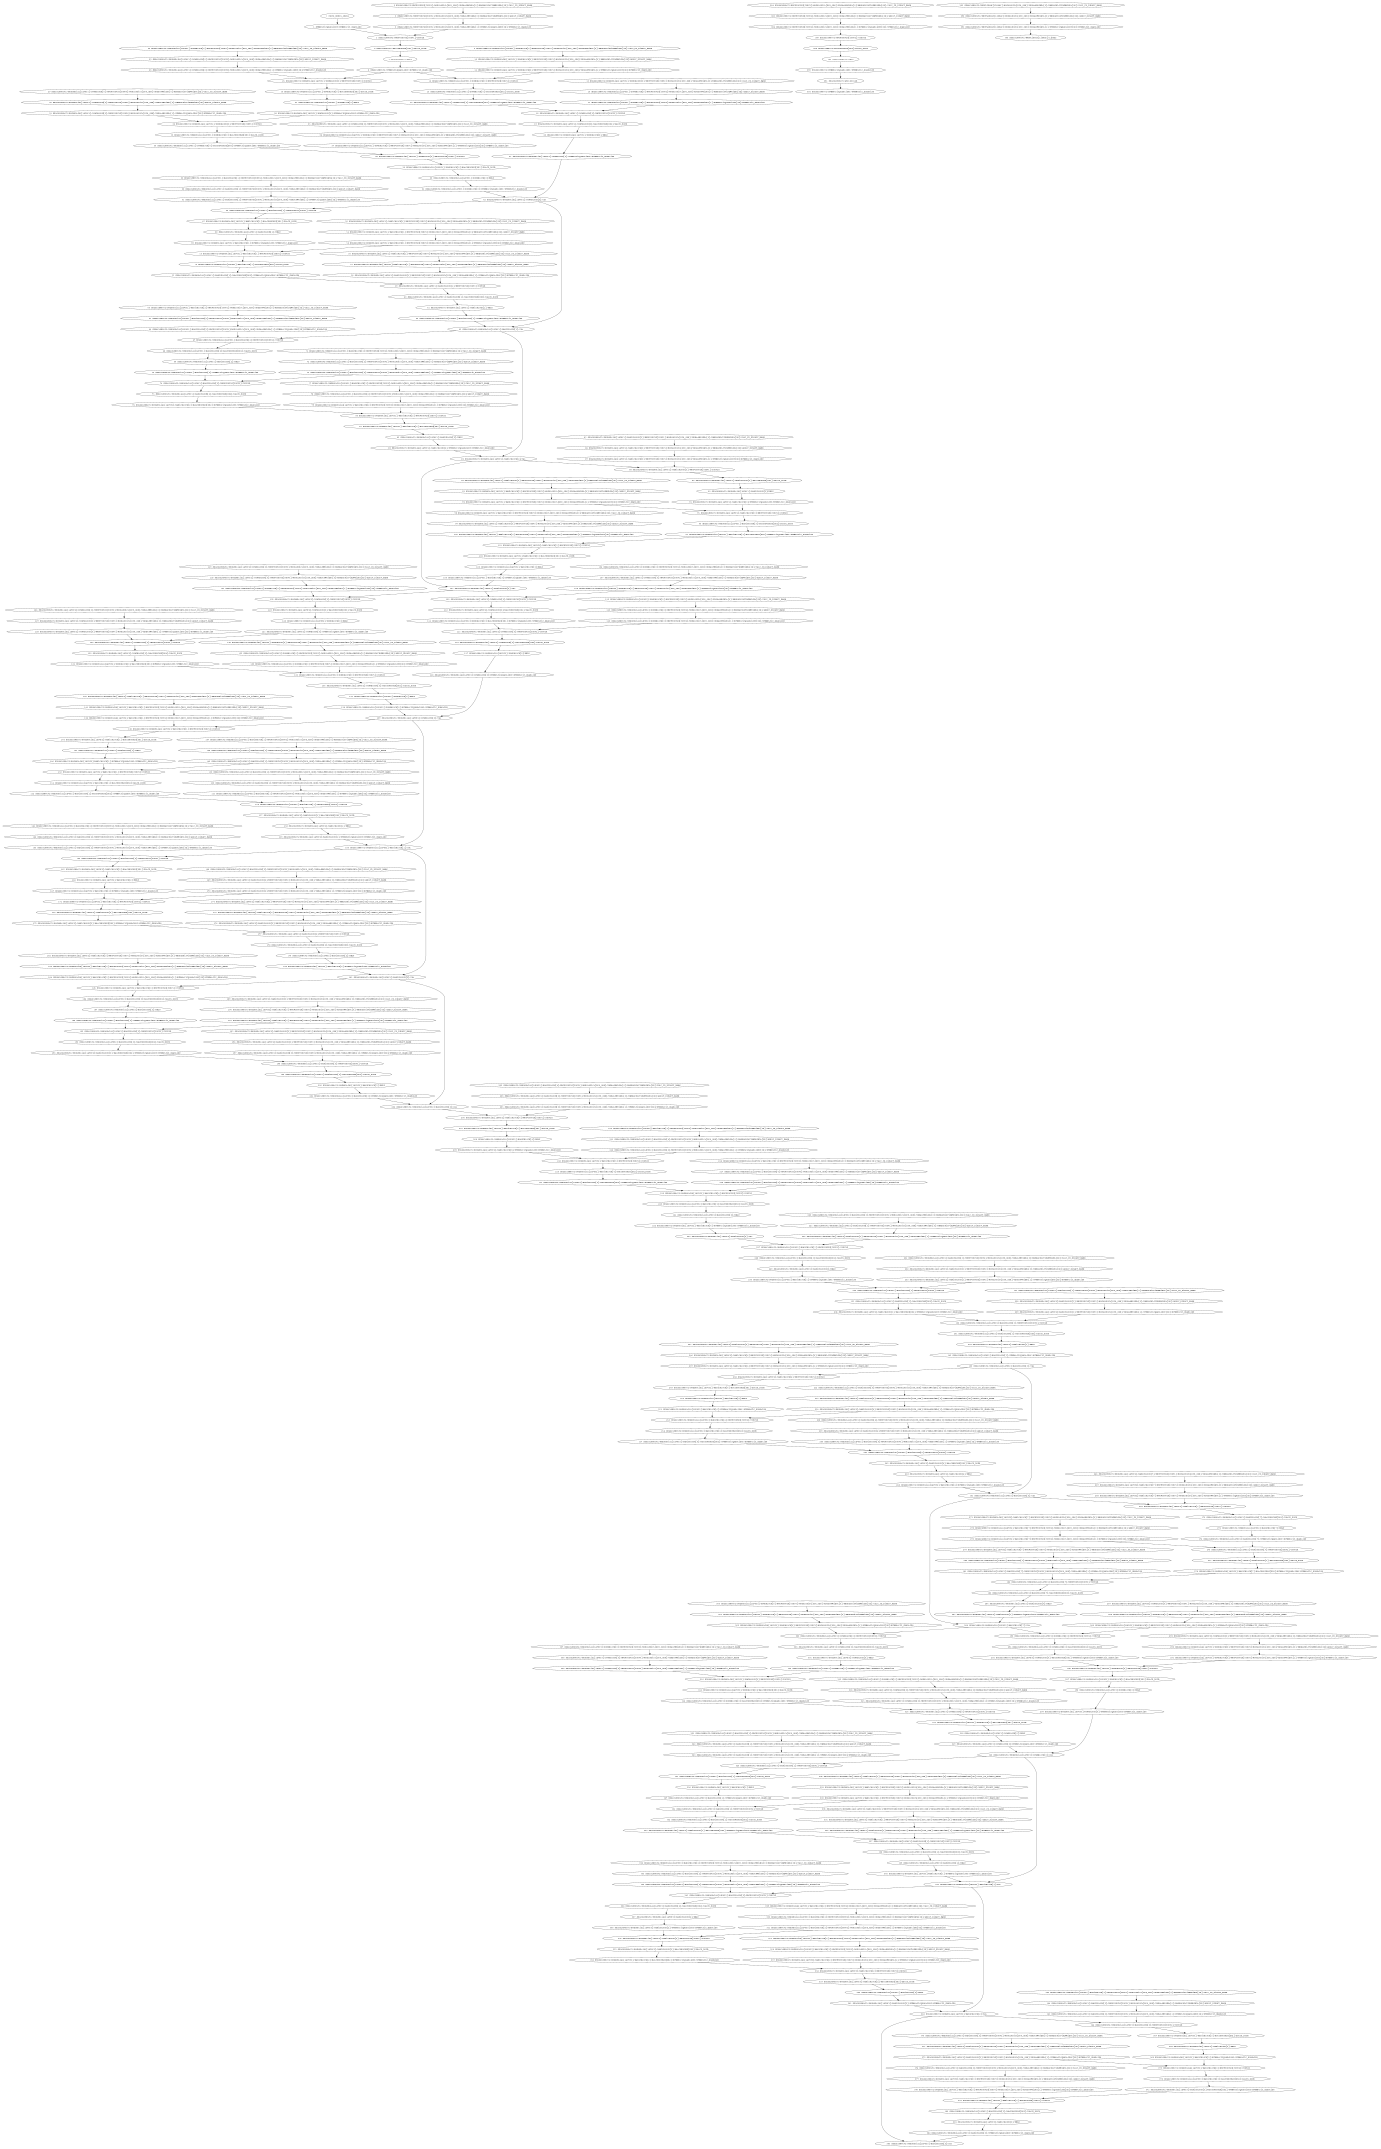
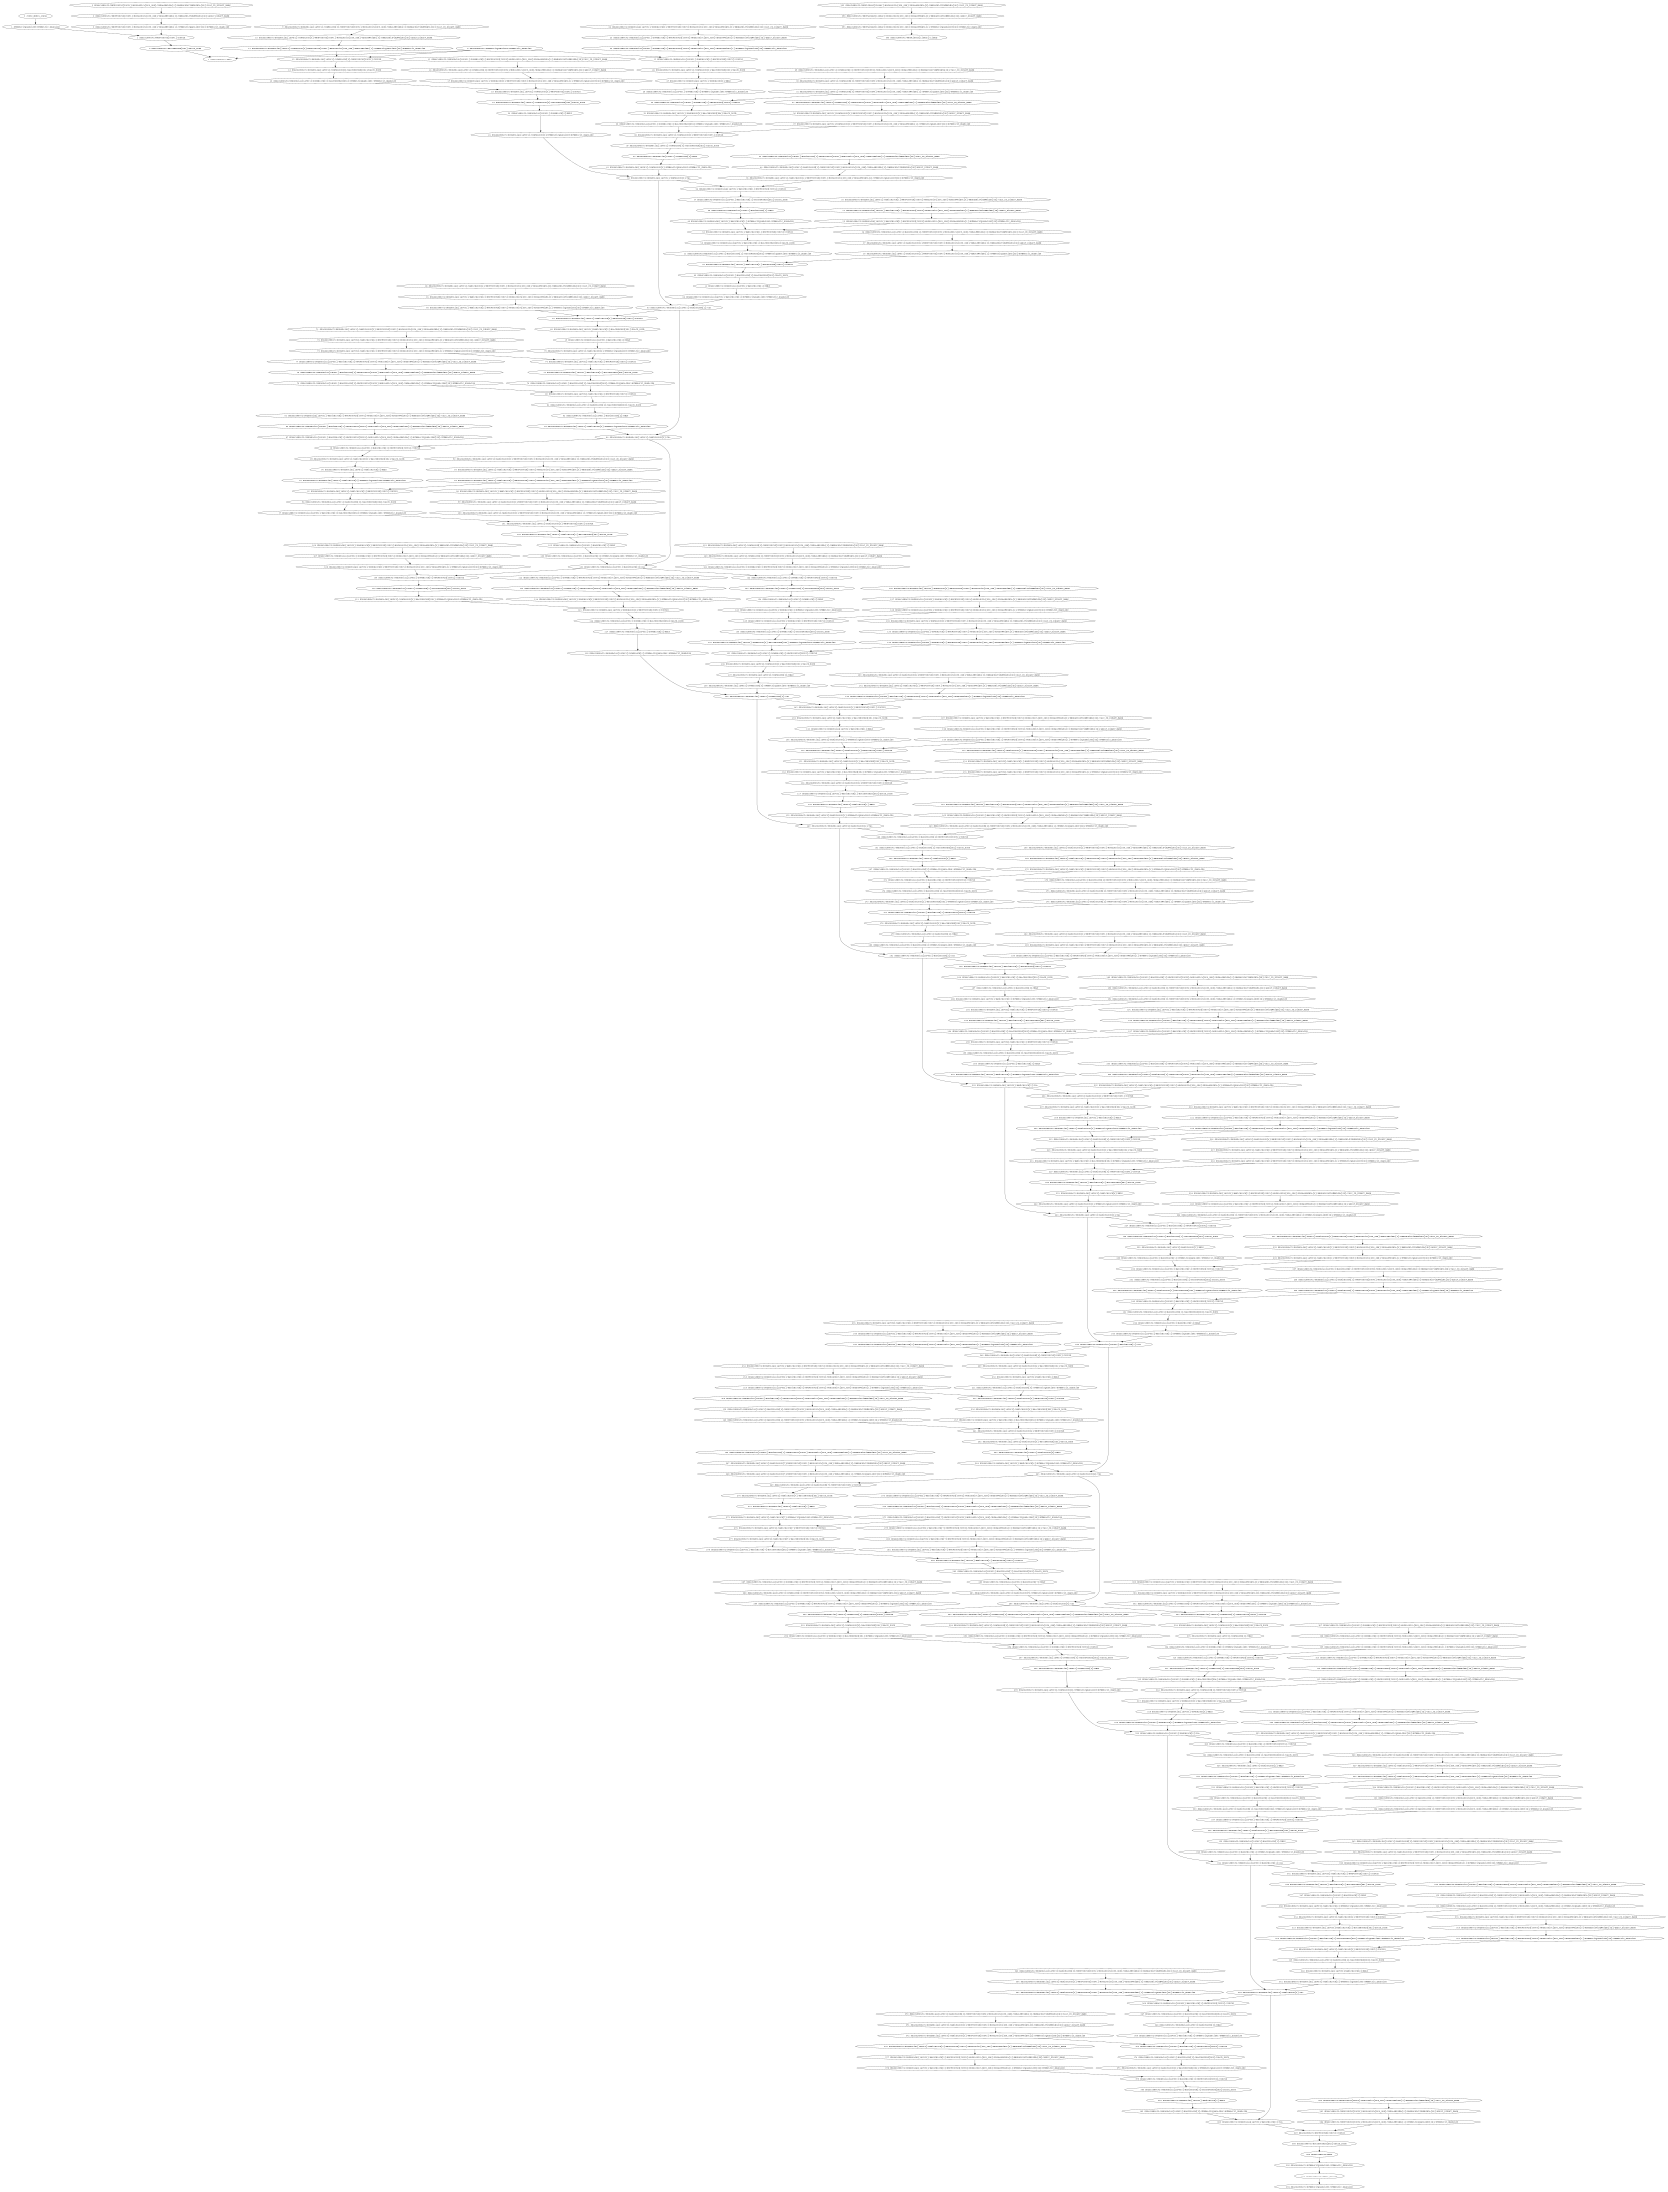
(400, 64) -> (353, 54)
(841, 81) -> (1319, 2176)
none -> (1005, 1167)
none -> (1088, 1282)
none -> (1284, 2127)
